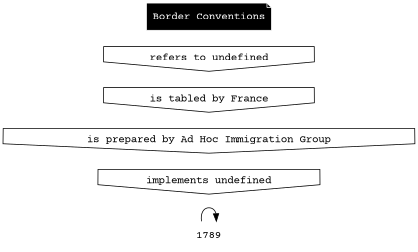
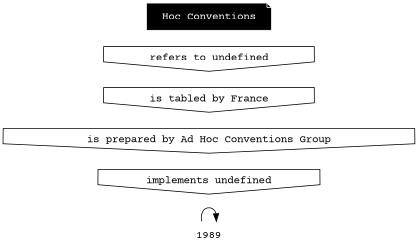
(209, 17) -> (209, 17)
(209, 140) -> (209, 140)
(209, 235) -> (209, 235)
